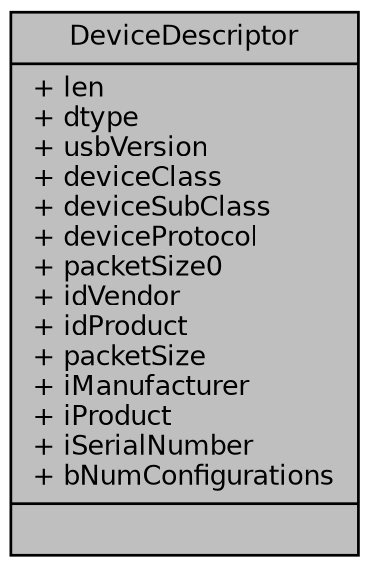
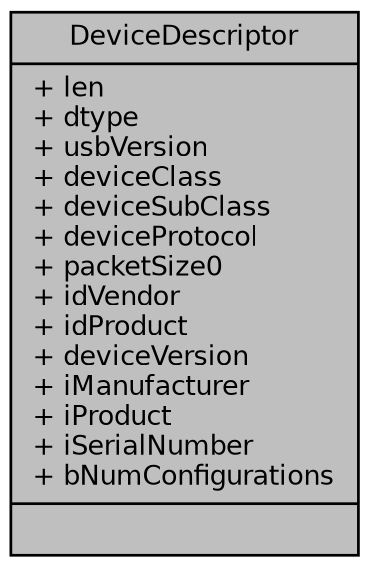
(119, 357) -> (141, 357)
